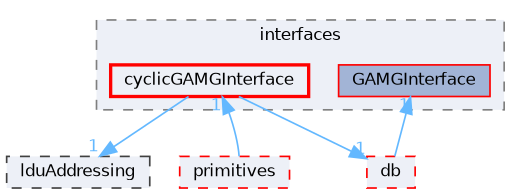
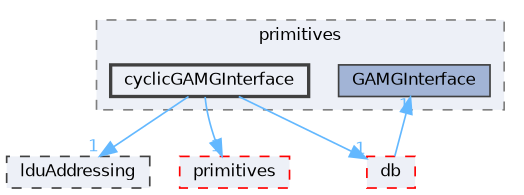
(300, 36) -> (300, 36)
(210, 81) -> (210, 81)
(414, 81) -> (414, 81)
(235, 134) -> (209, 120)
